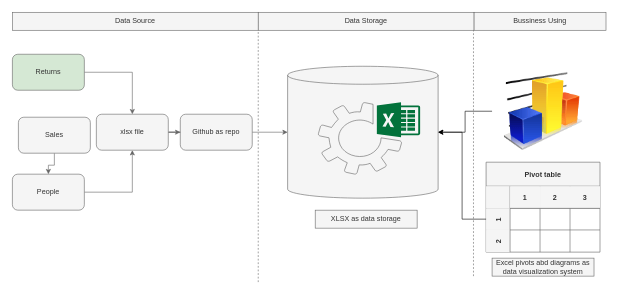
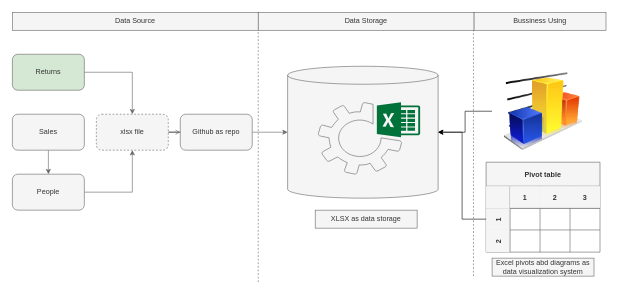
(132, 132) -> (132, 132)
(176, 132) -> (175, 132)
(54, 135) -> (48, 132)
